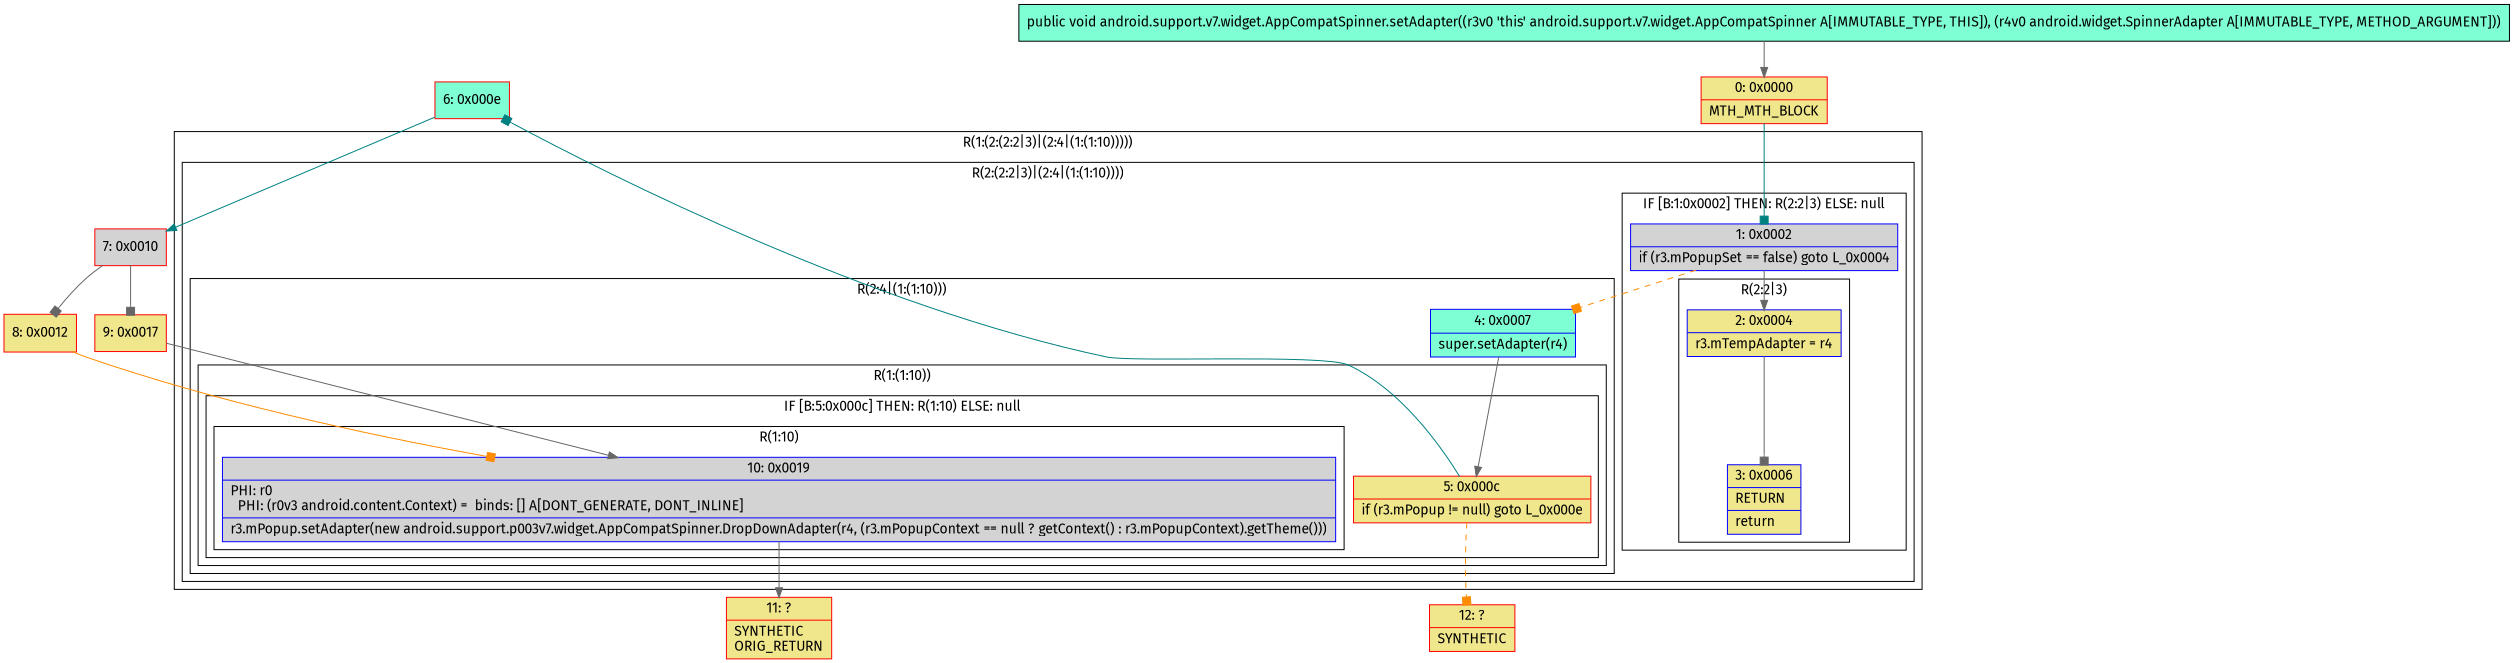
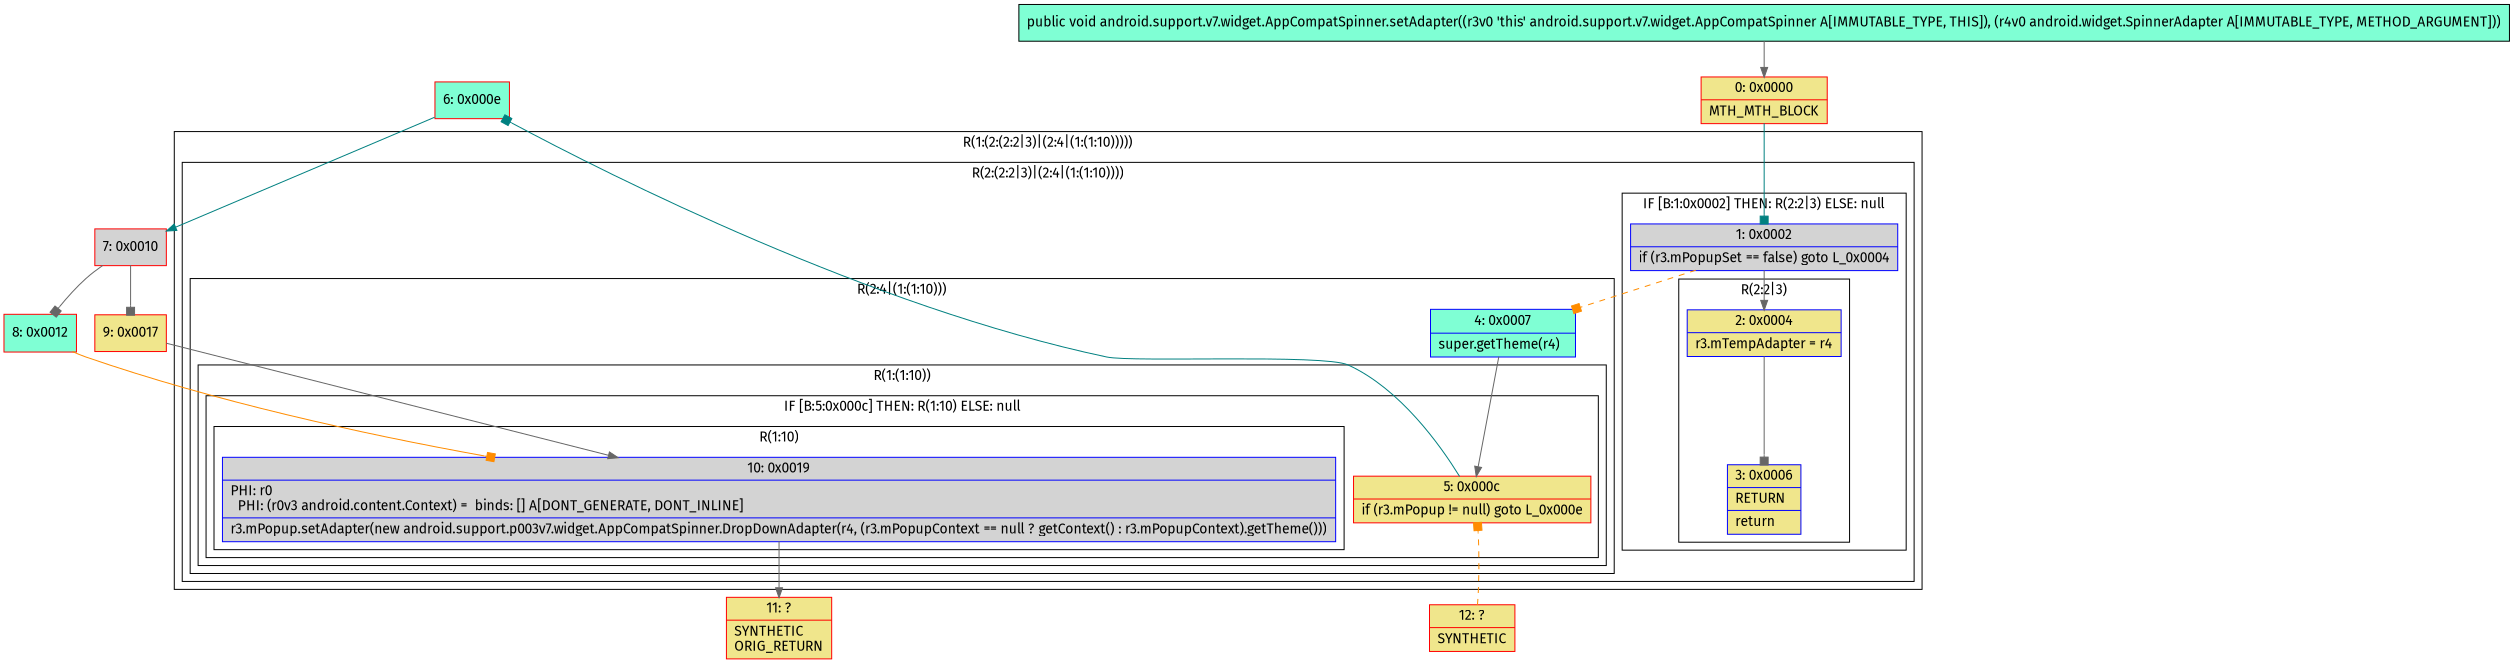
(40, 333) -> (40, 333)
(1503, 345) -> (1500, 345)
(1466, 551) -> (1479, 551)
